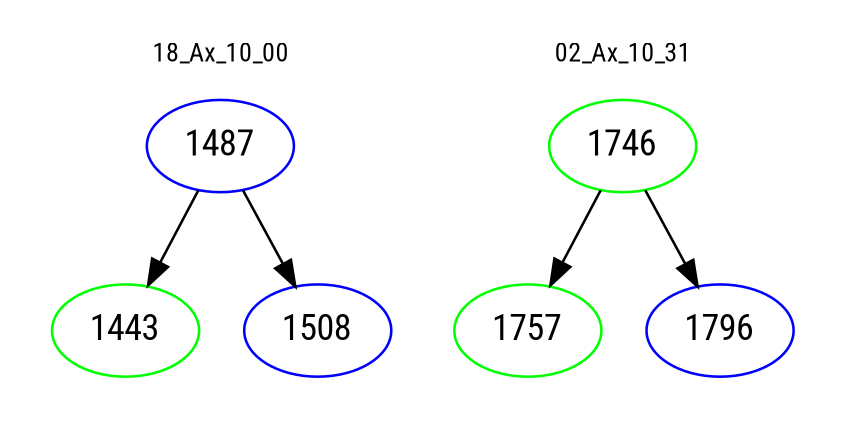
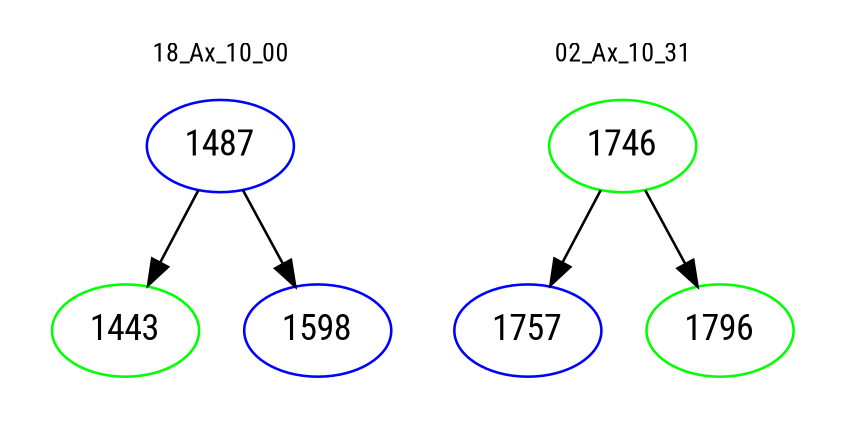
(318, 331) -> (318, 331)
(528, 331) -> (528, 331)
(720, 331) -> (720, 331)
